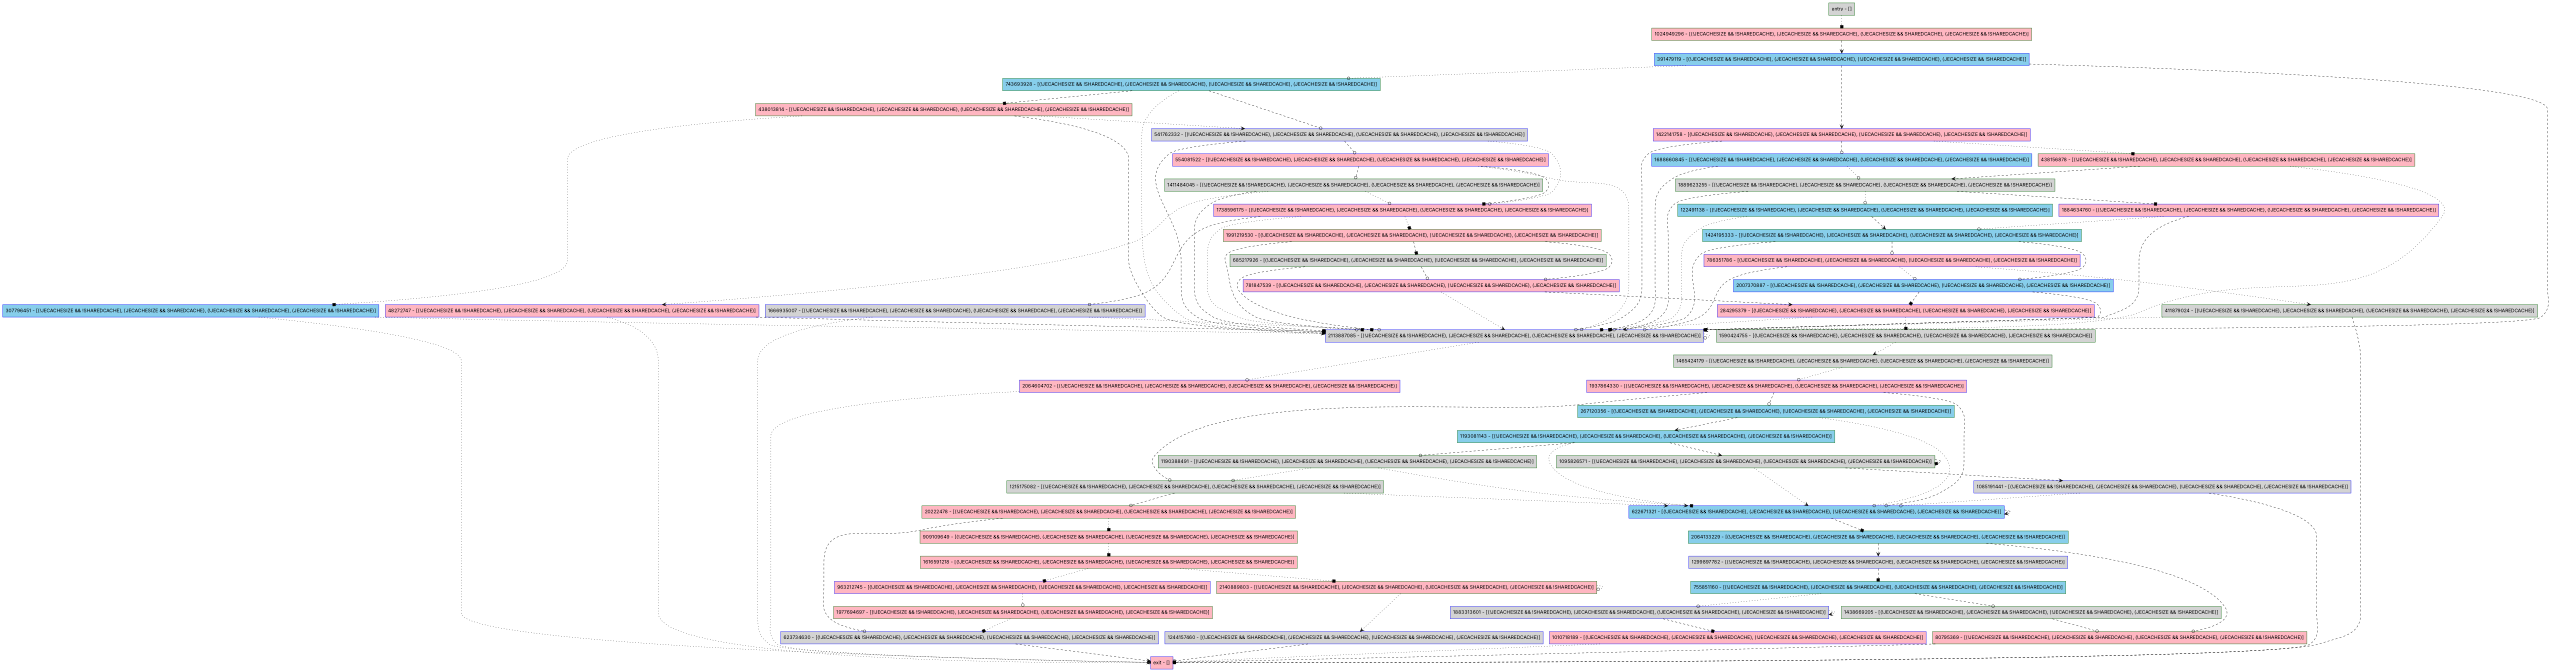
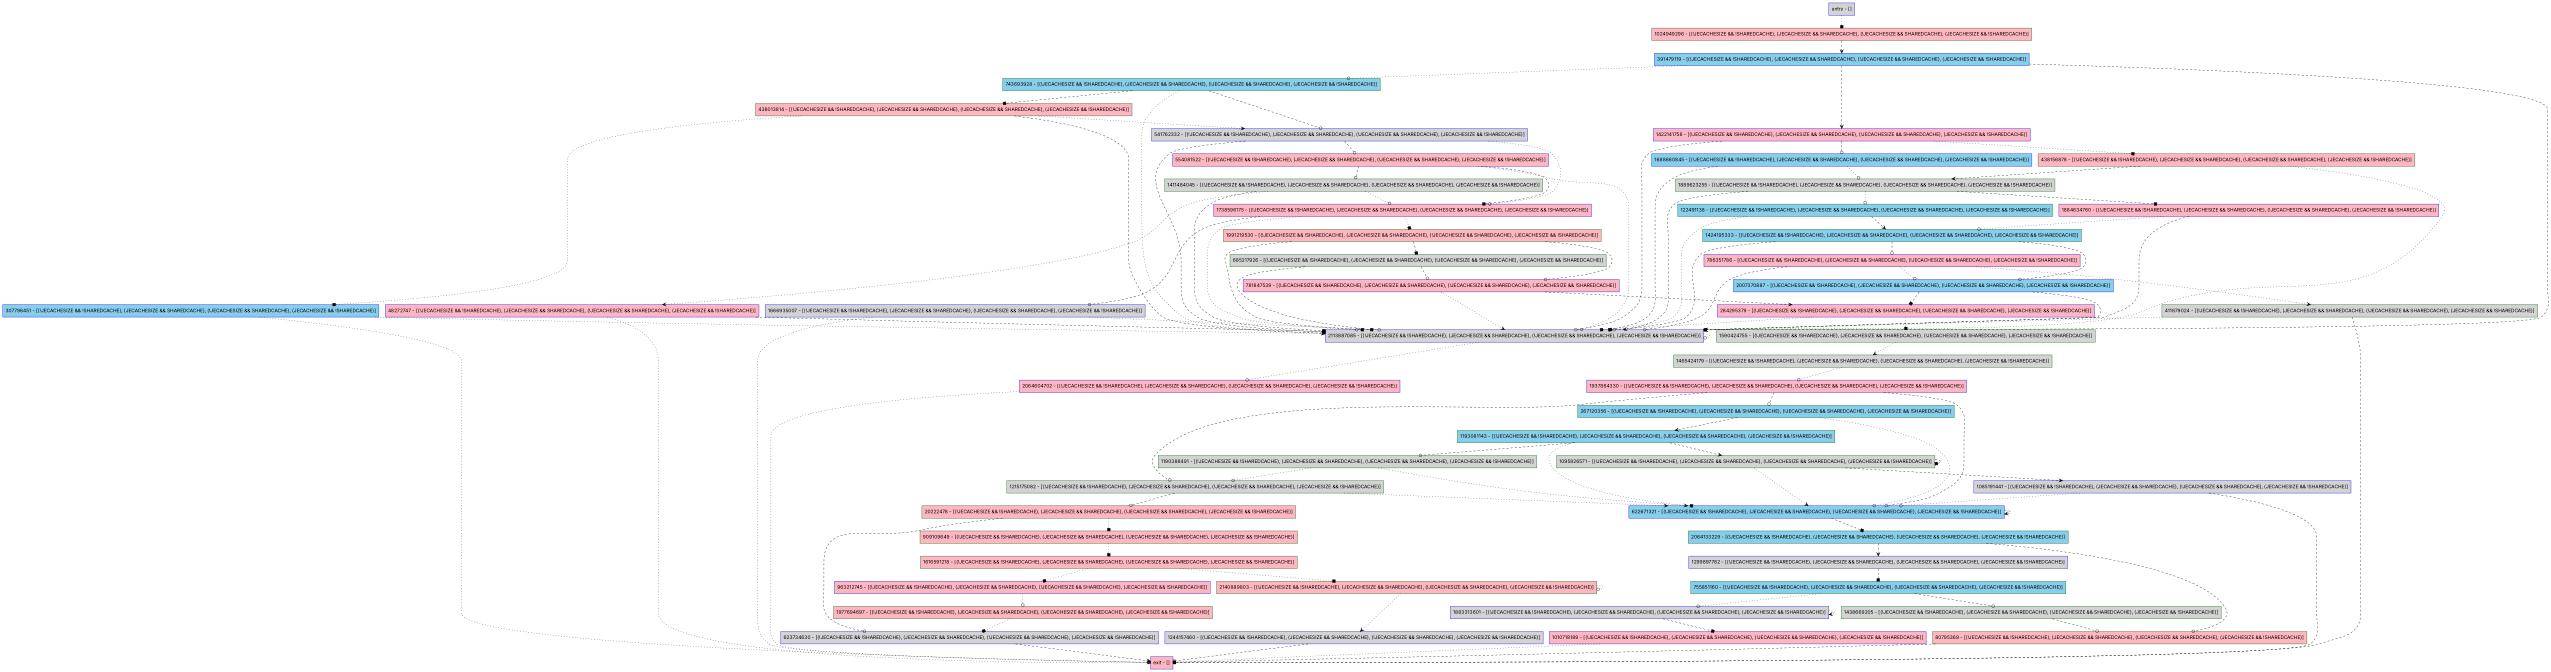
(1842, 9) -> (1842, 9)
